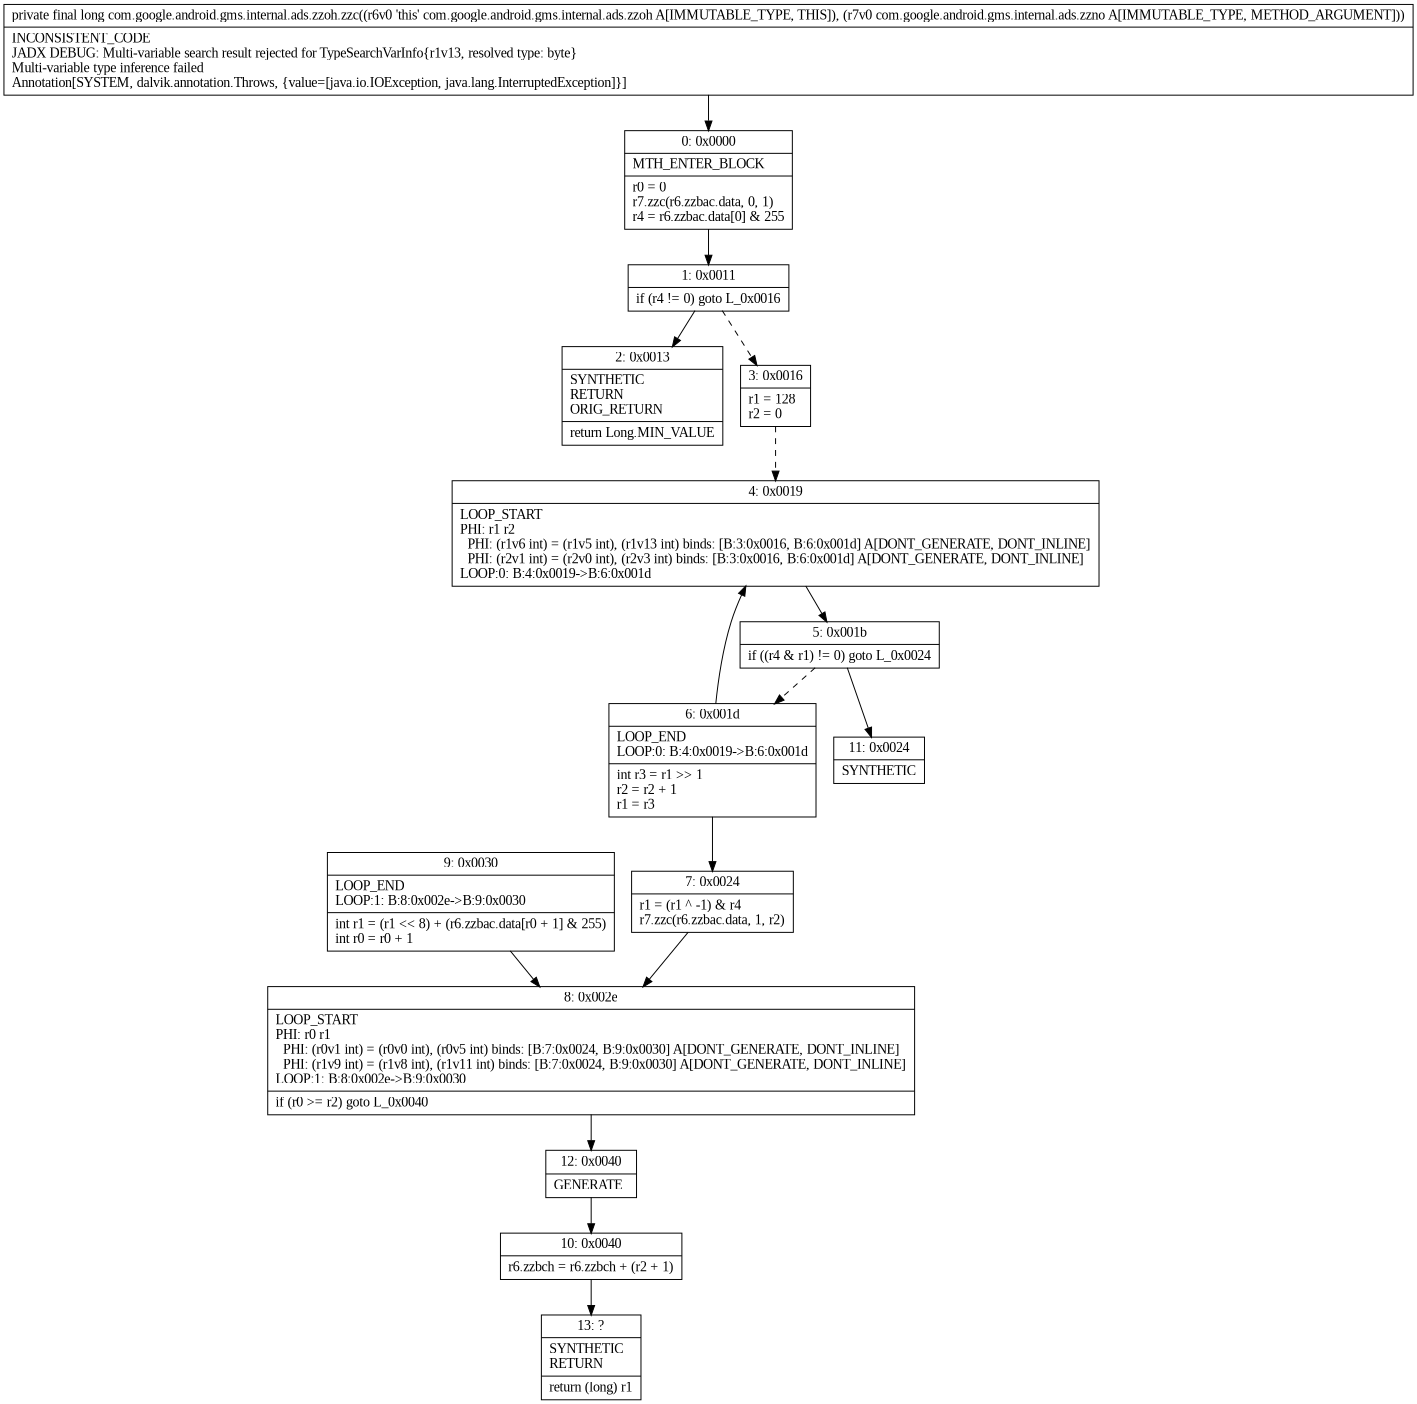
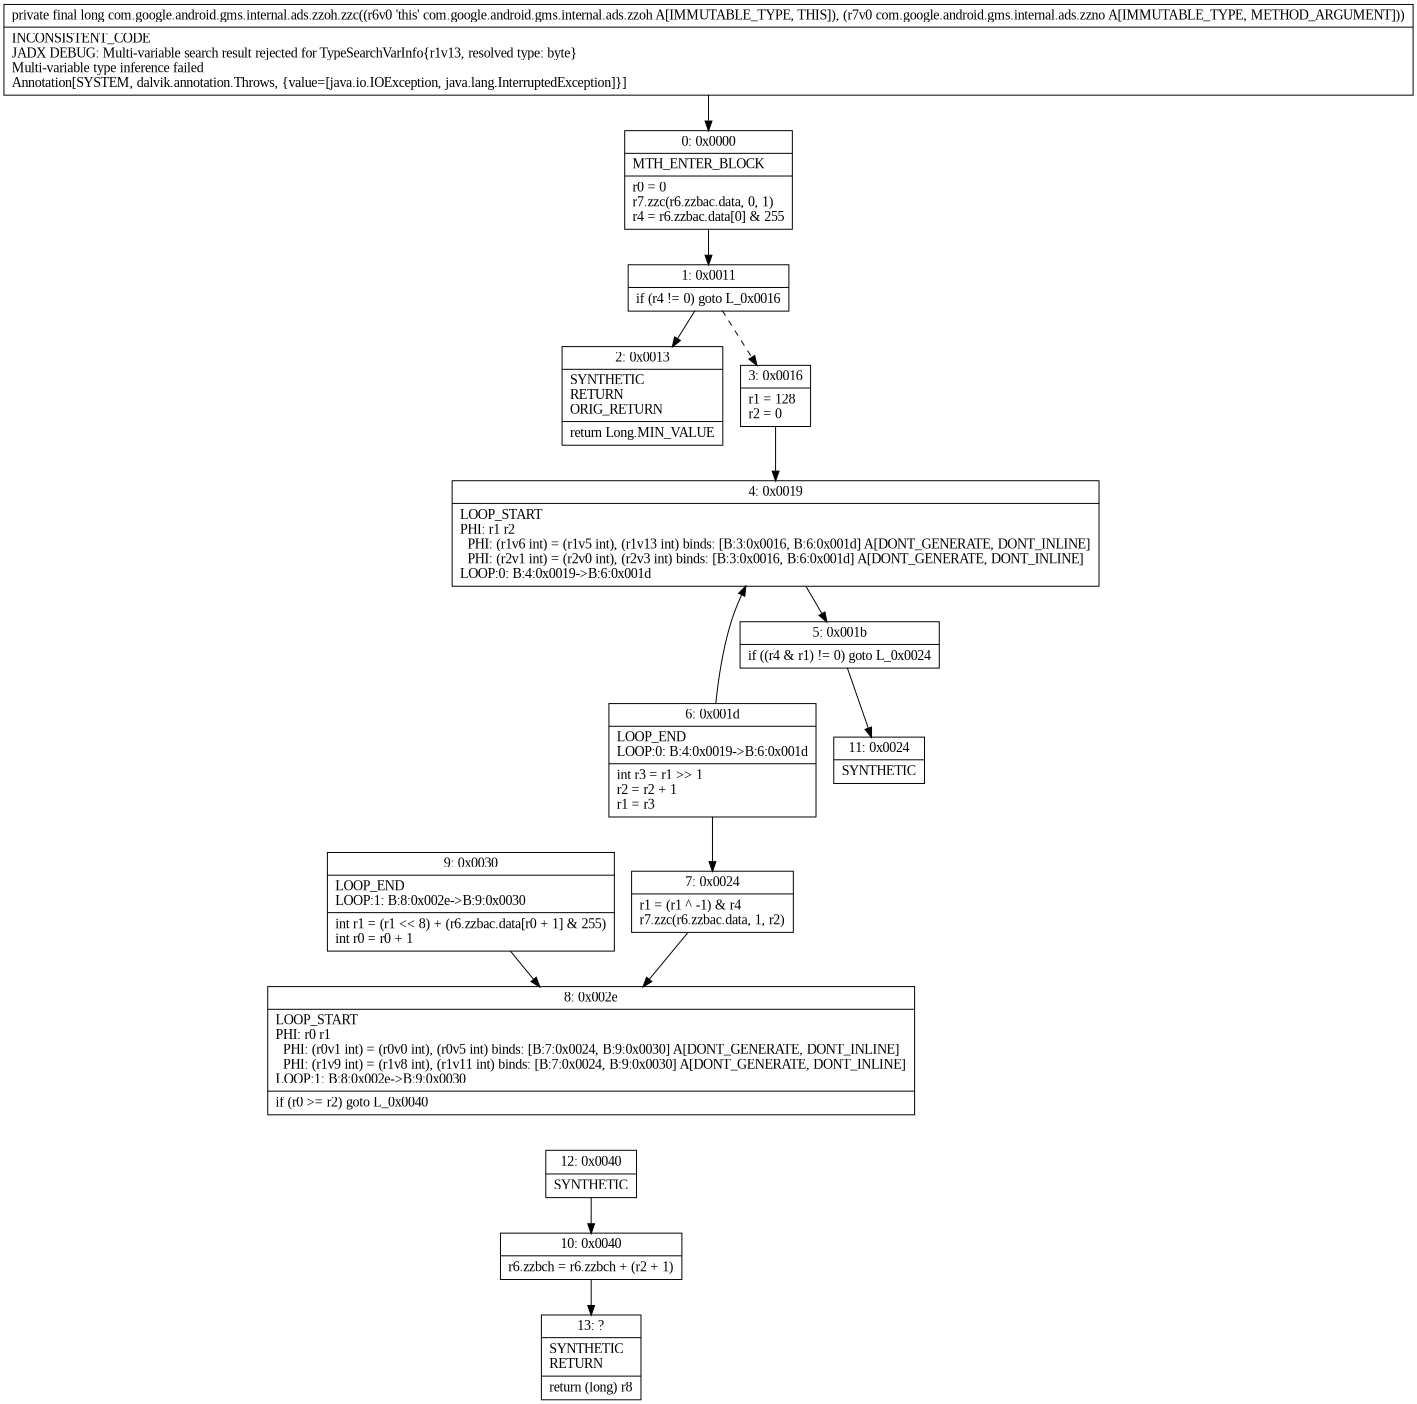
(776, 449) -> (776, 449)
(799, 683) -> none
(591, 1127) -> none
(588, 1185) -> (591, 1185)
(591, 1387) -> (591, 1387)
